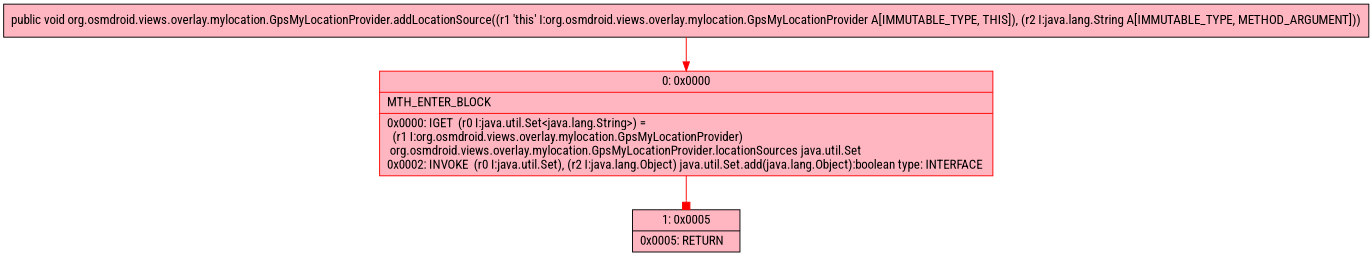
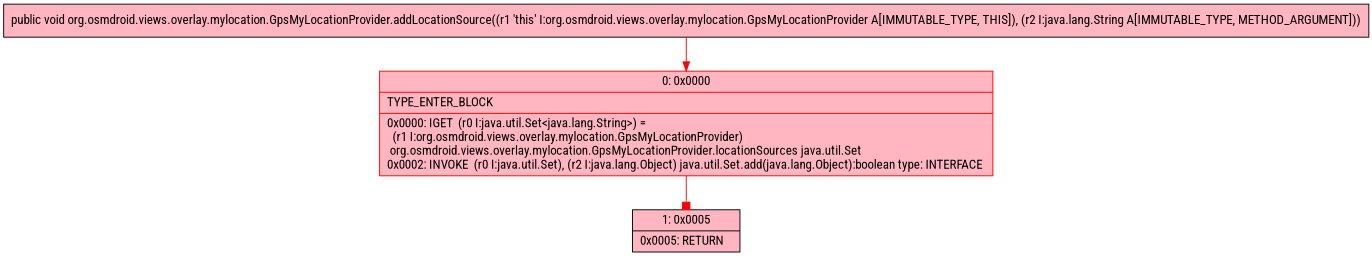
(439, 102) -> (440, 102)
